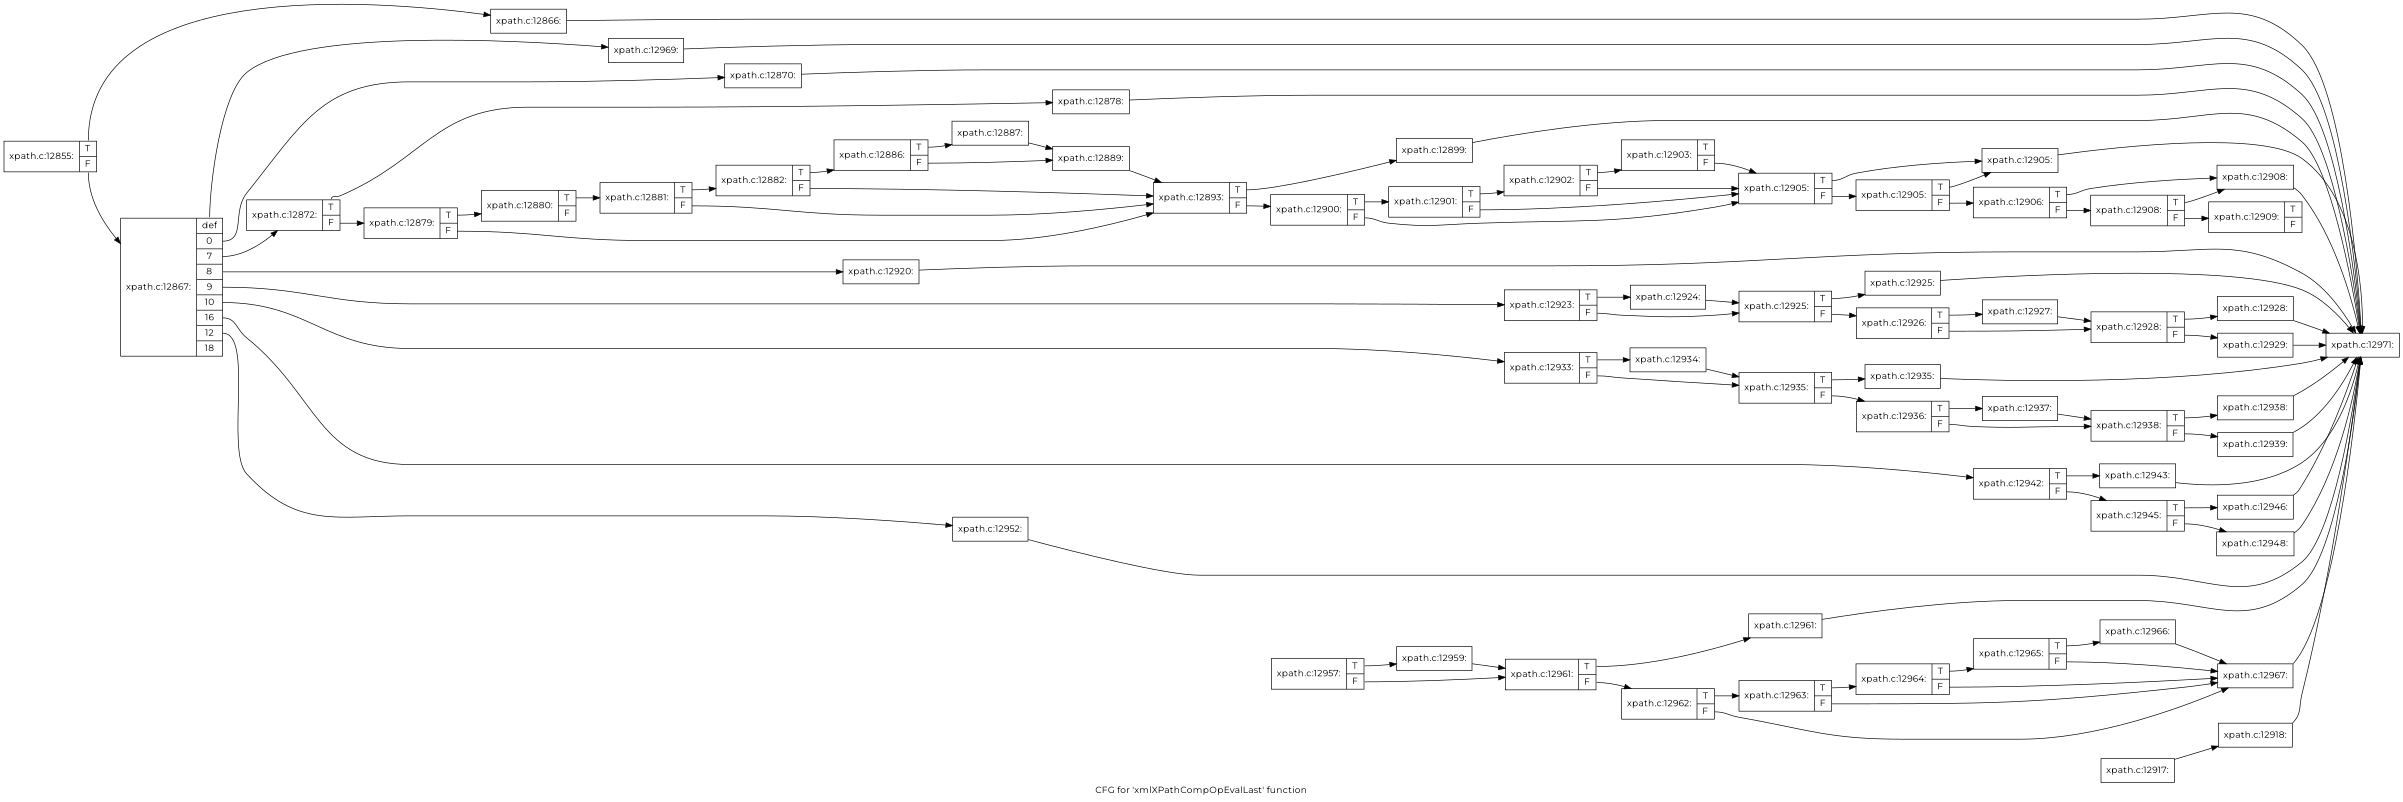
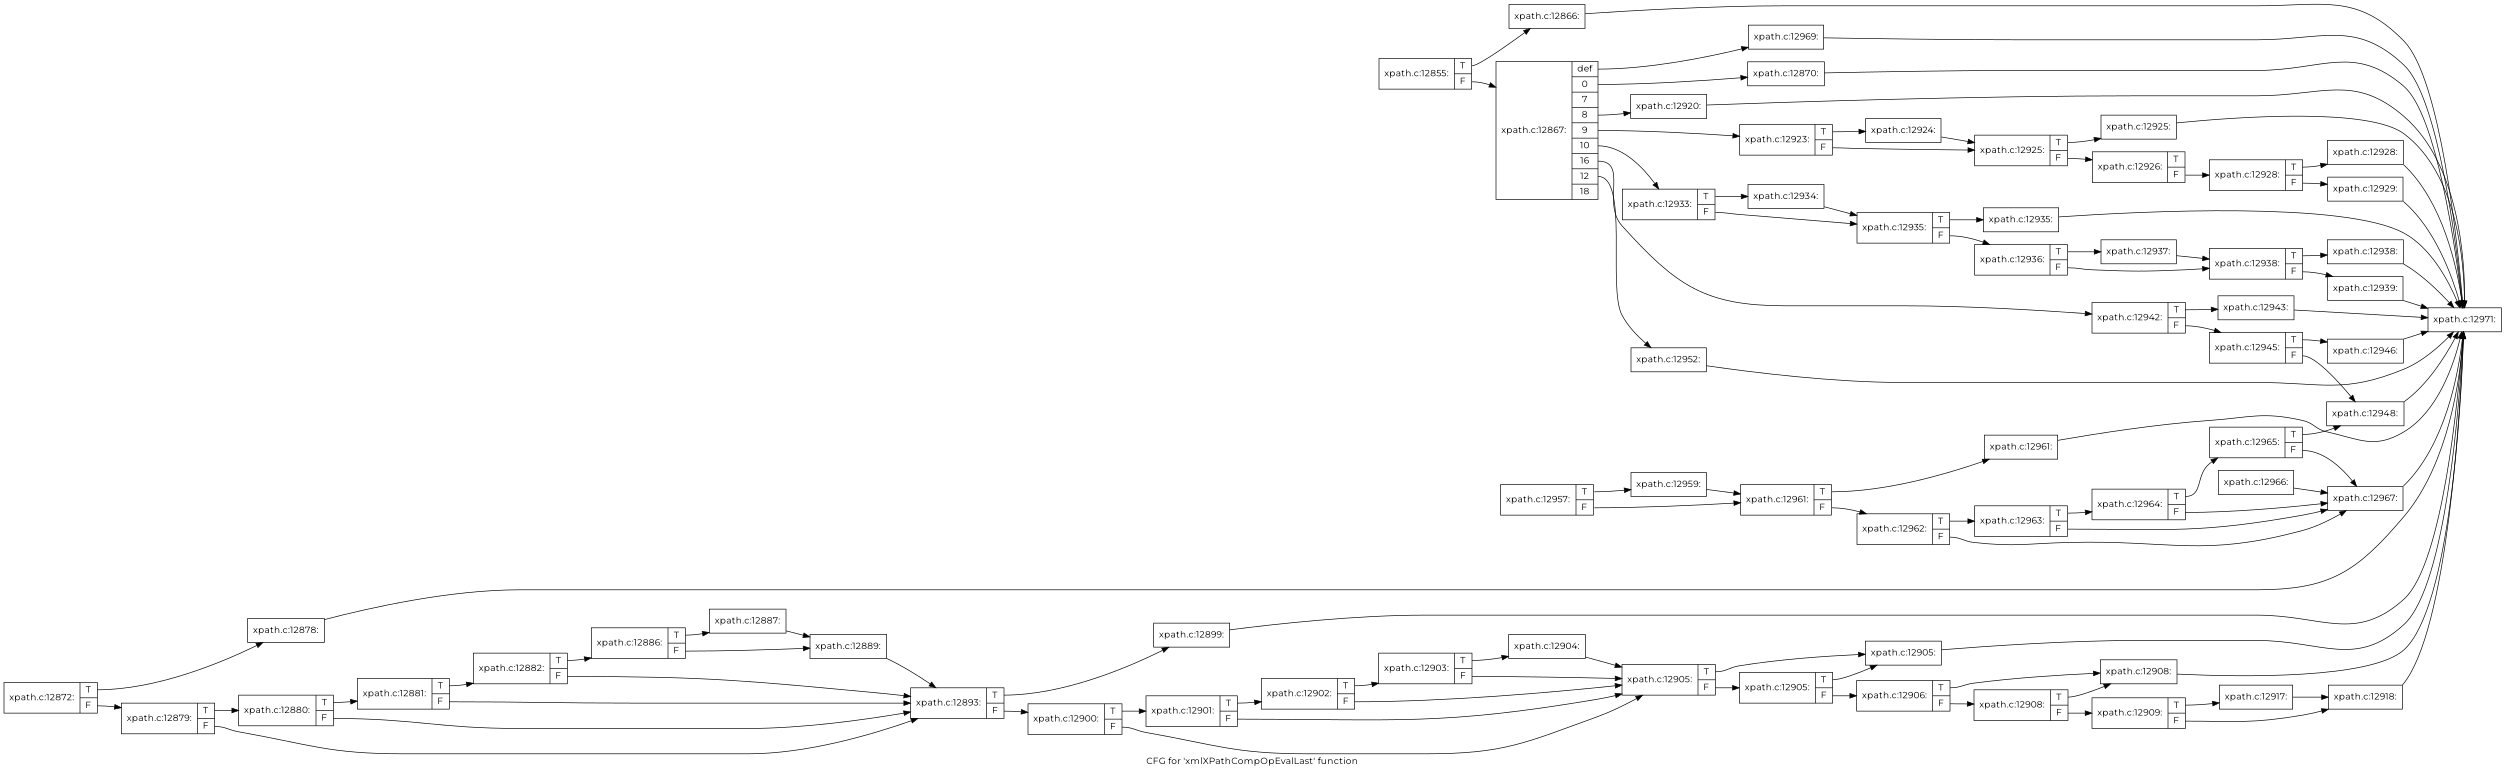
(249, 250) -> none
(2020, 312) -> none
(2080, 645) -> (2317, 433)
none -> (1547, 646)
none -> (2199, 705)
none -> (2254, 721)
none -> (619, 728)
